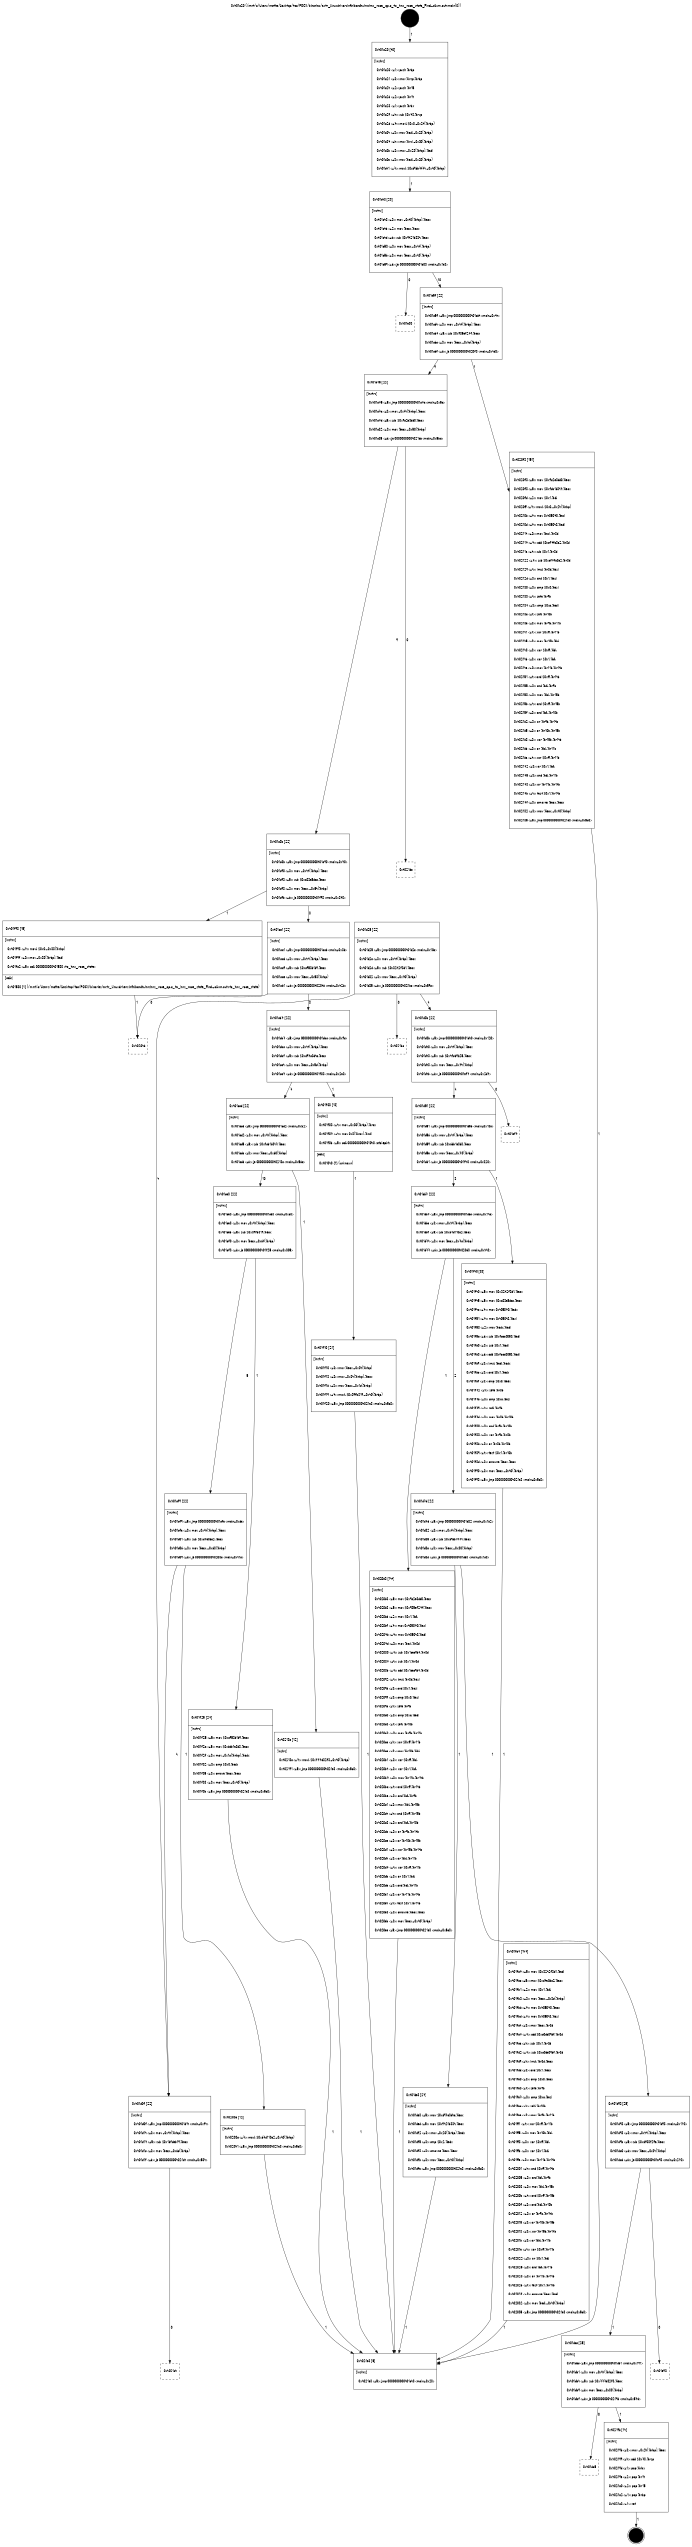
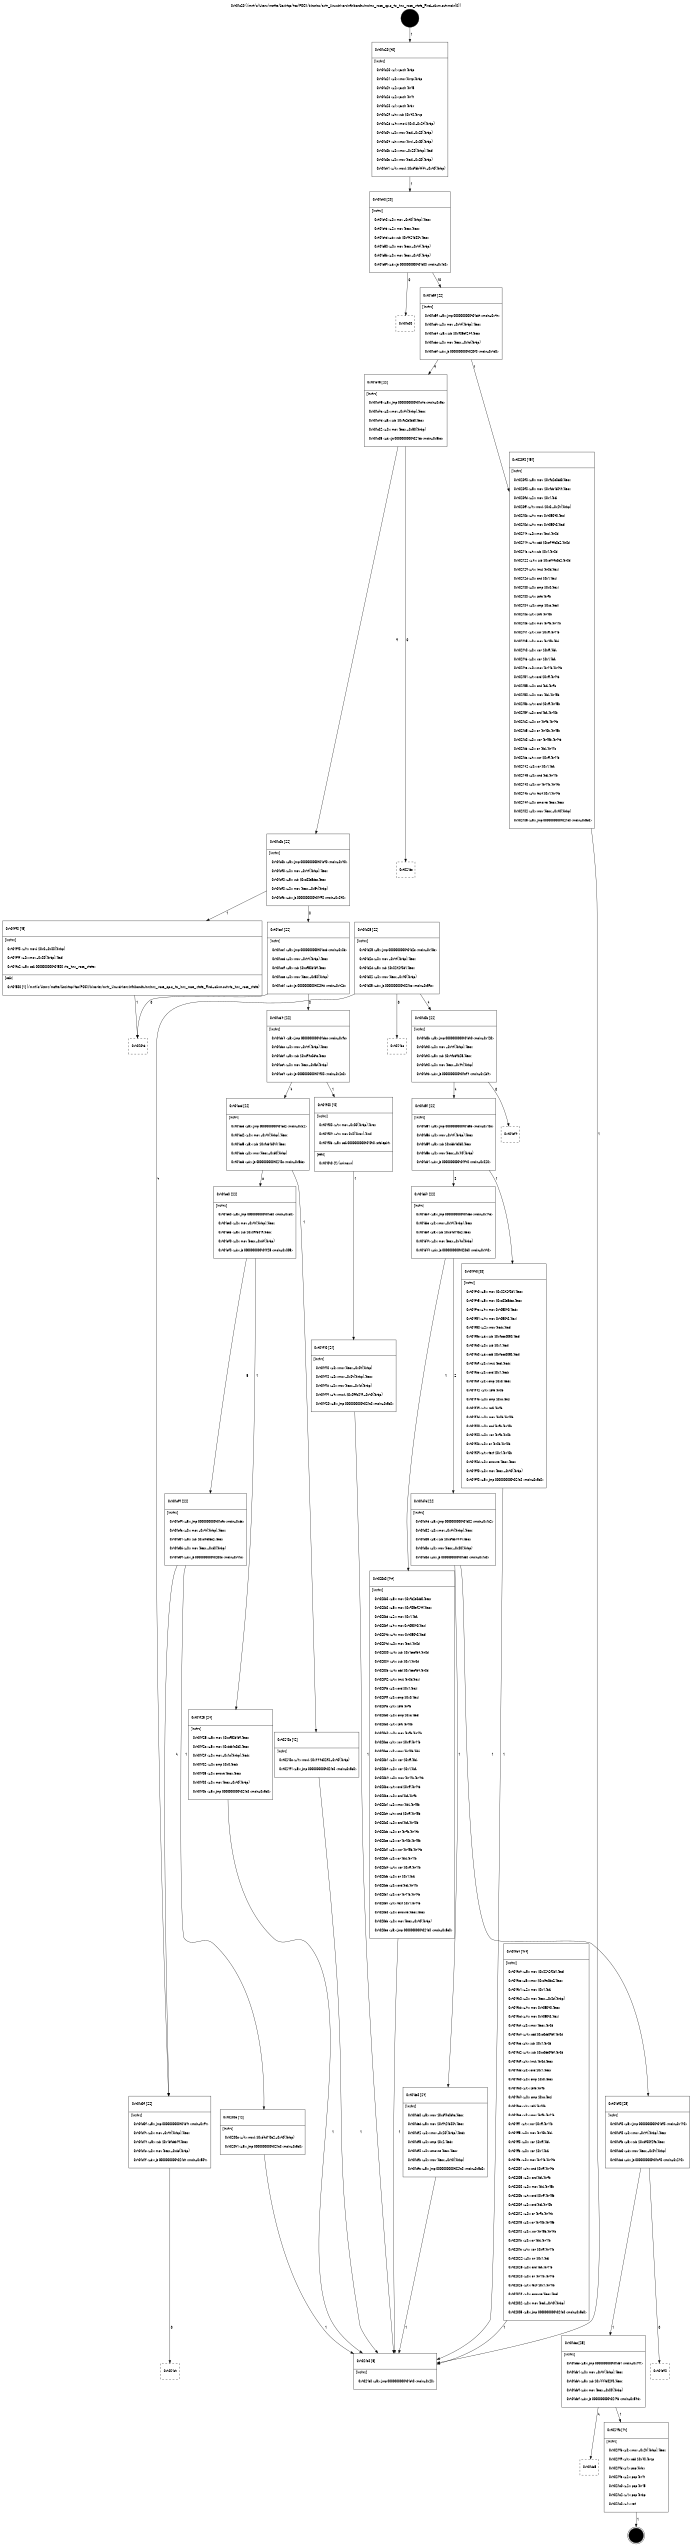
(264, 1179) -> (263, 1179)
(599, 2415) -> (598, 2415)
